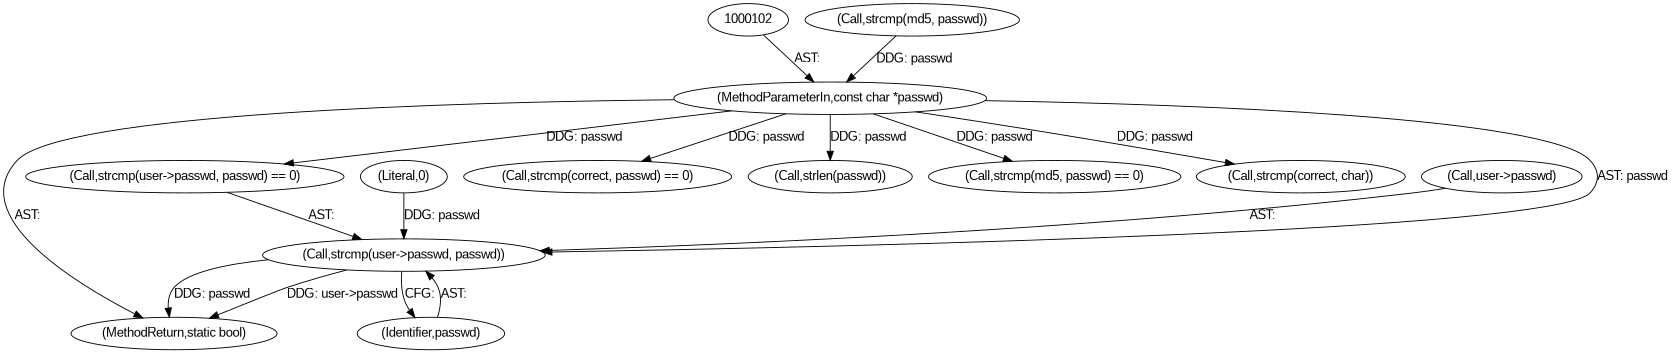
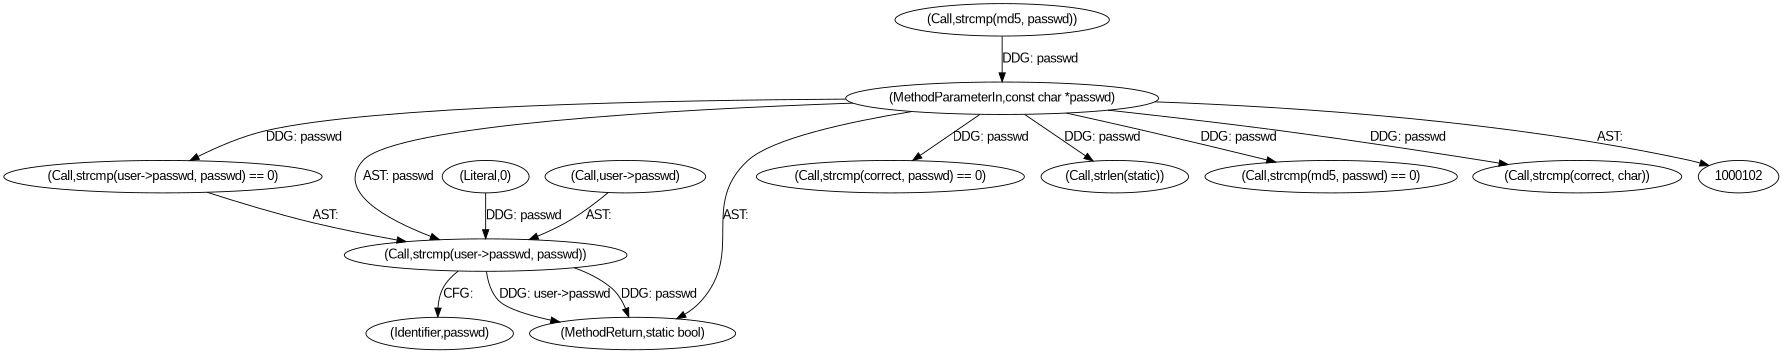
(785, 55) -> (1429, 121)
(830, 177) -> (1115, 177)
(440, 297) -> none
